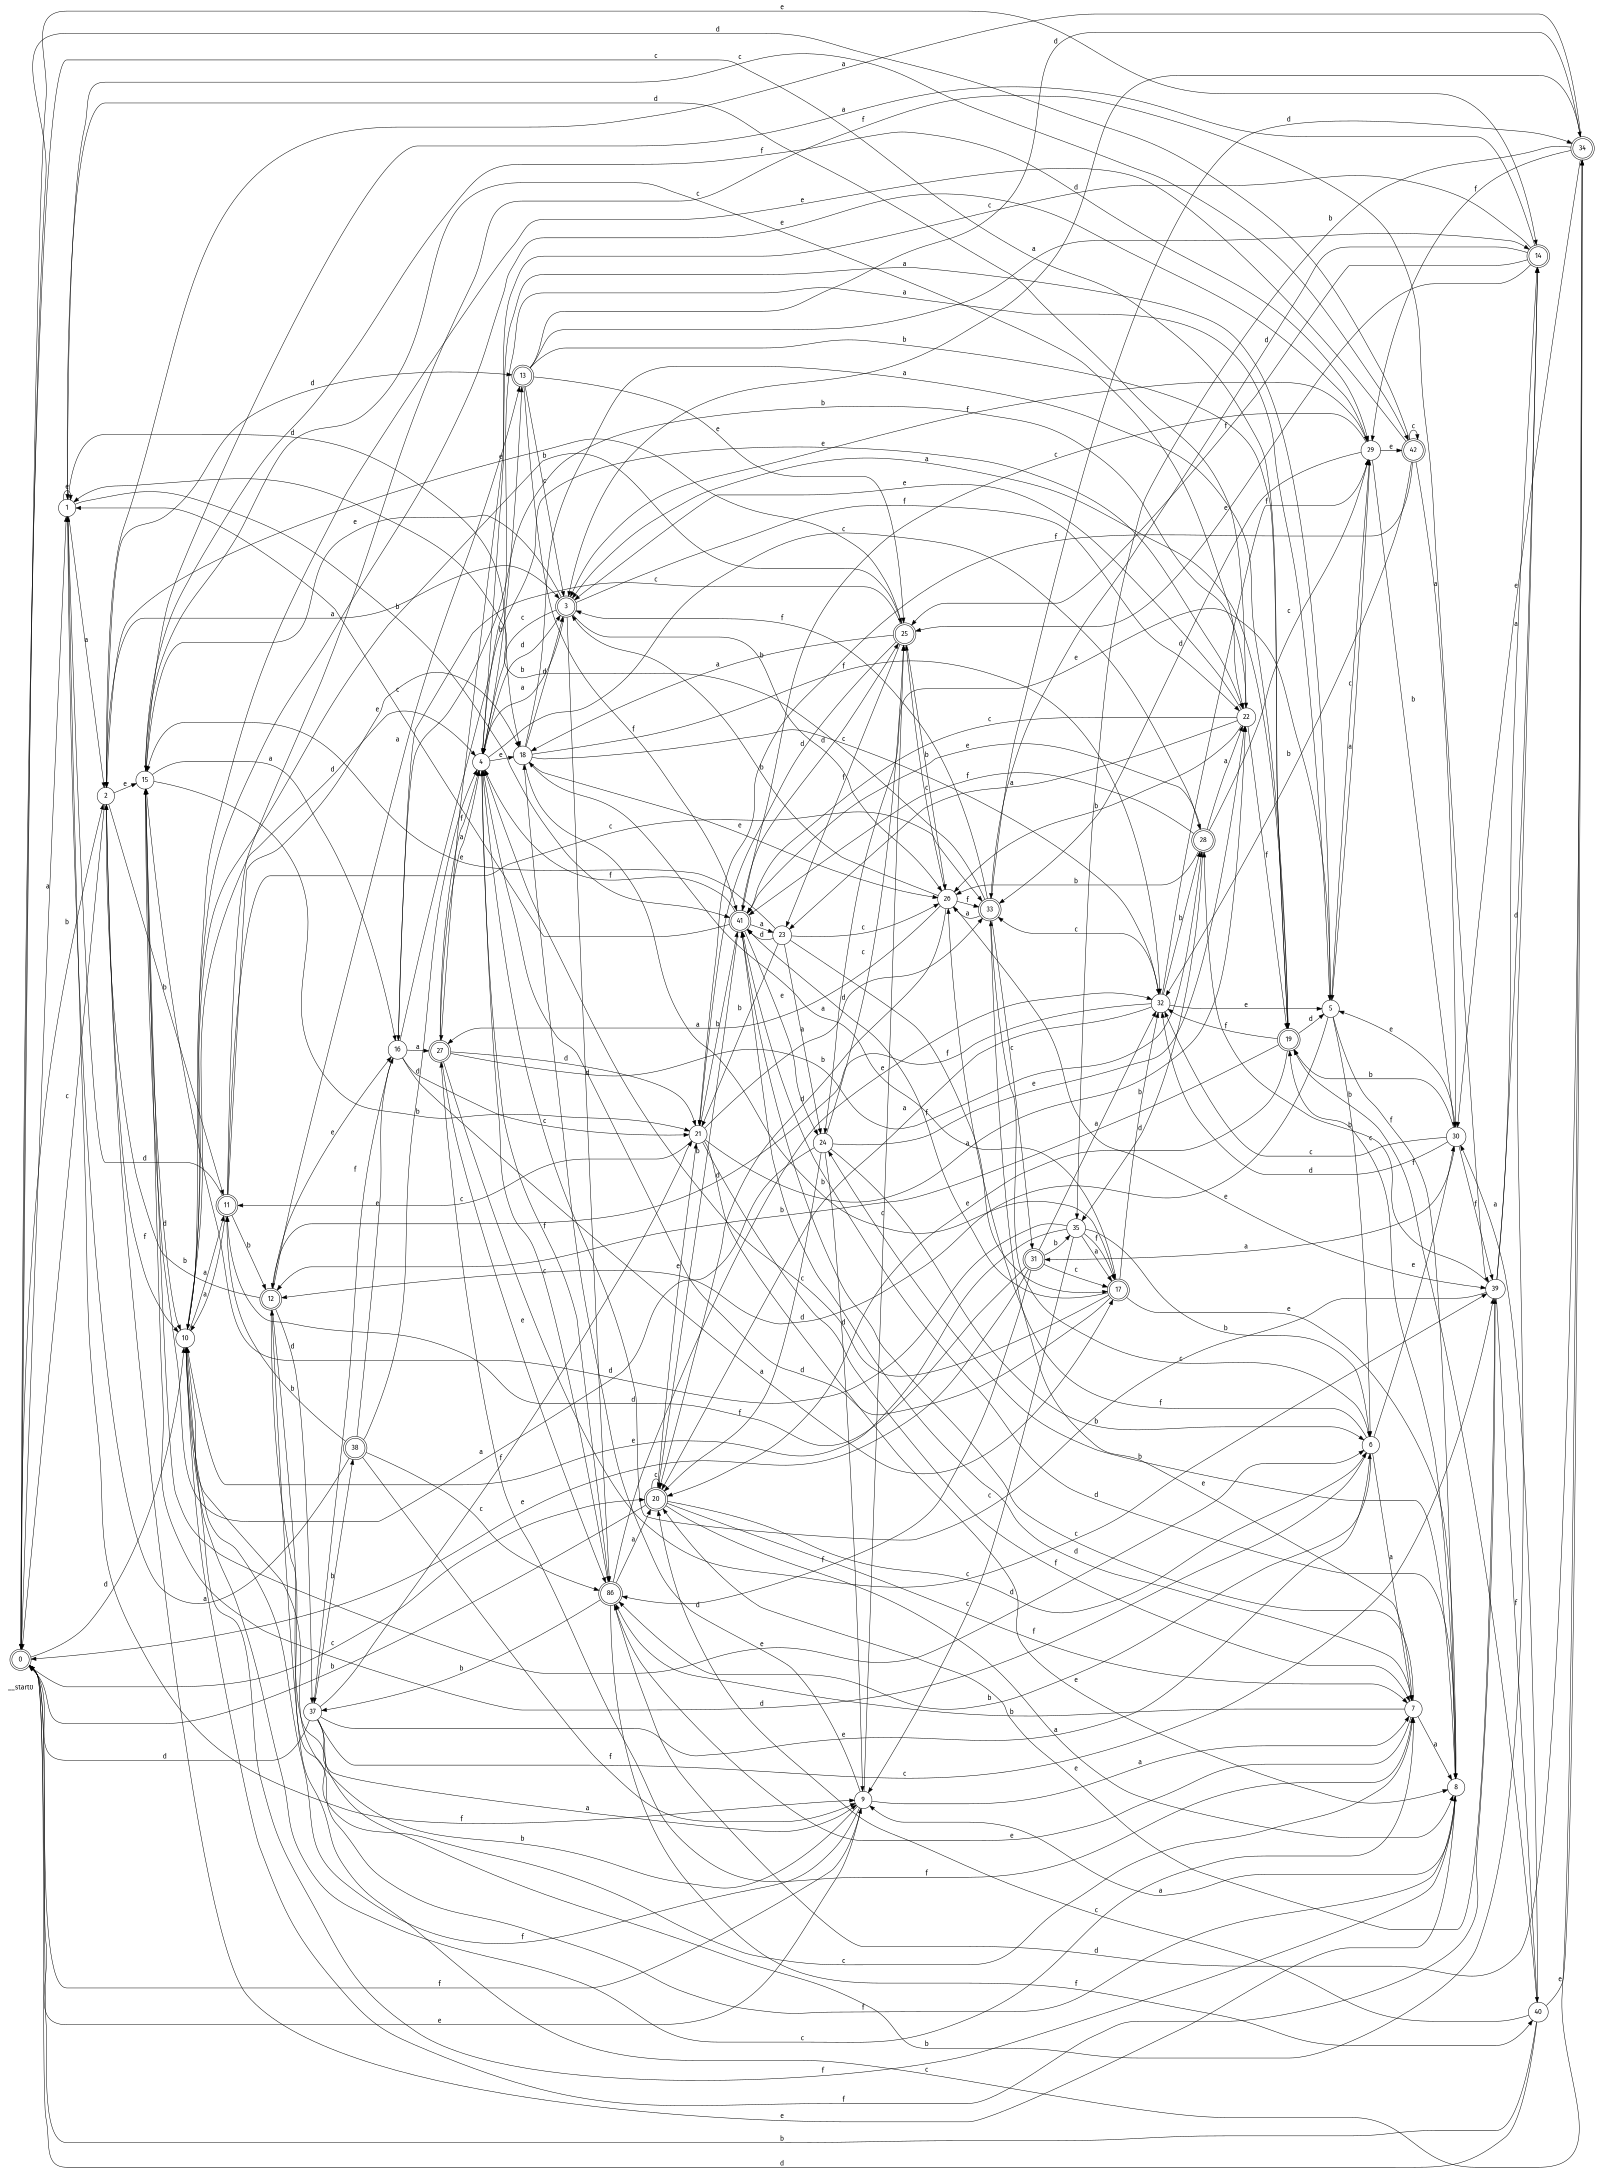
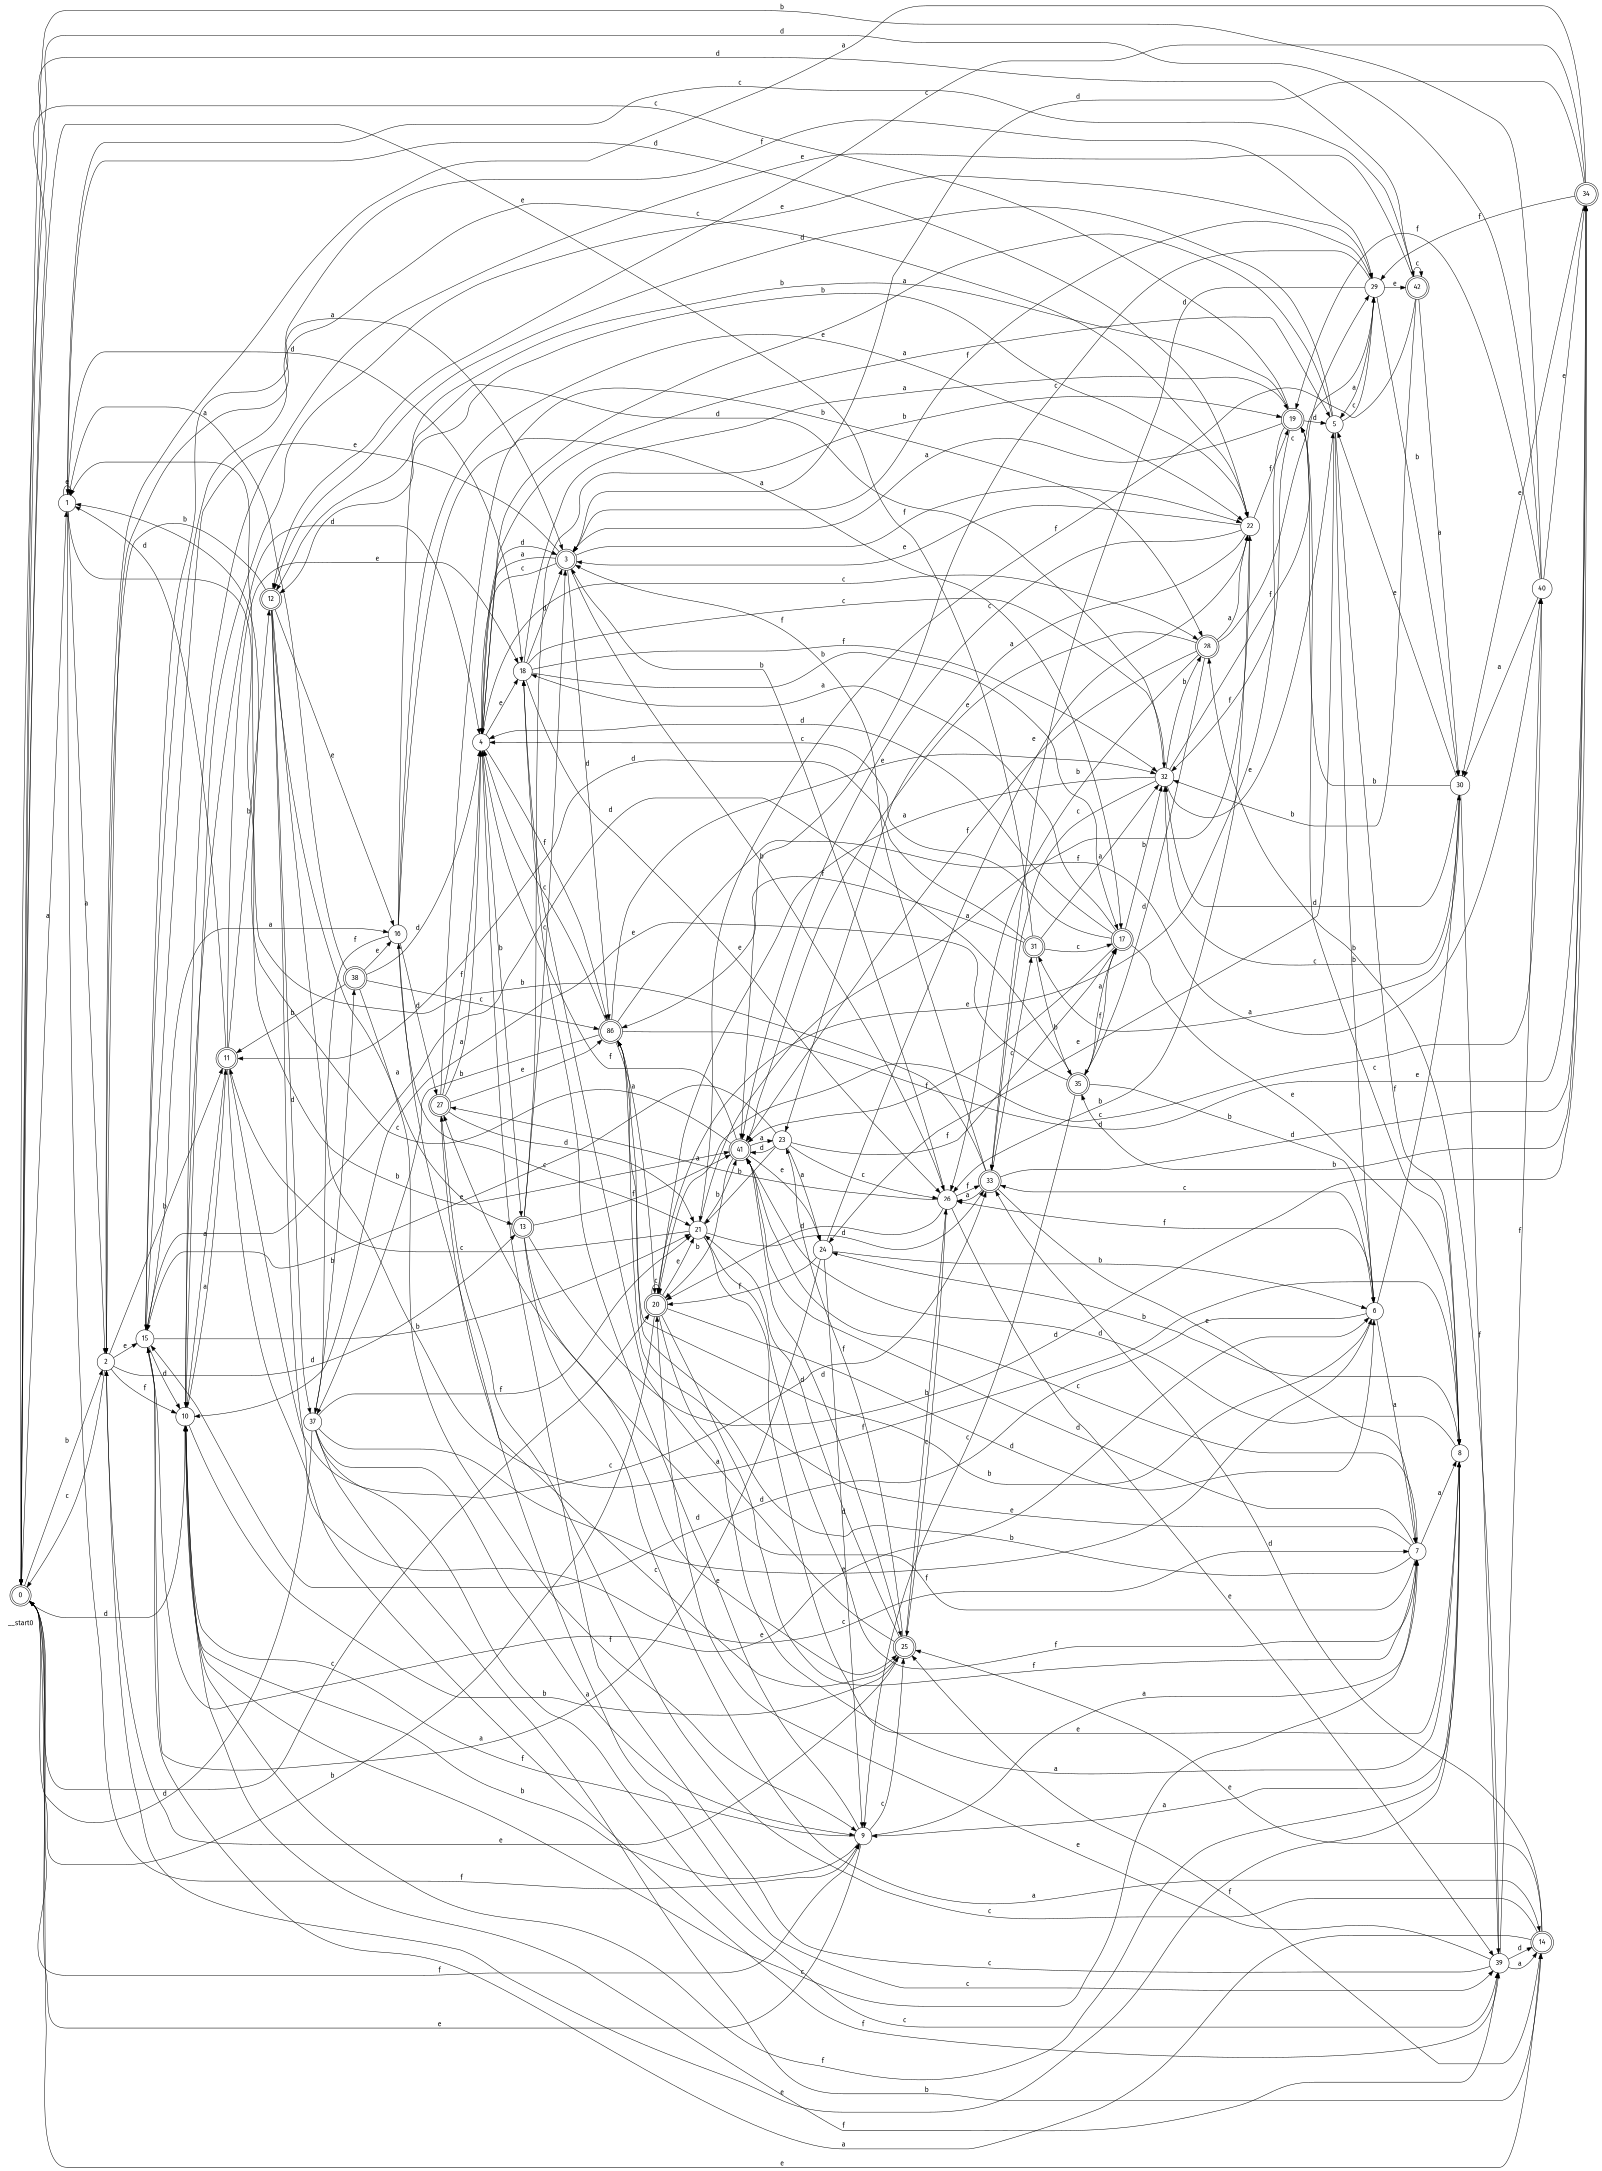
(881, 895) -> none
(418, 1047) -> (418, 1006)
(1076, 1228) -> (1078, 1084)
